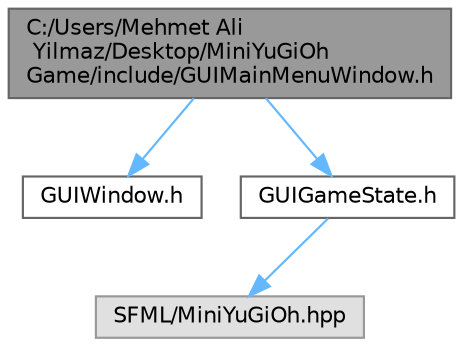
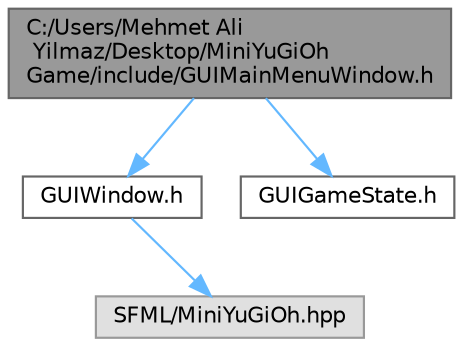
(297, 249) -> (163, 249)
